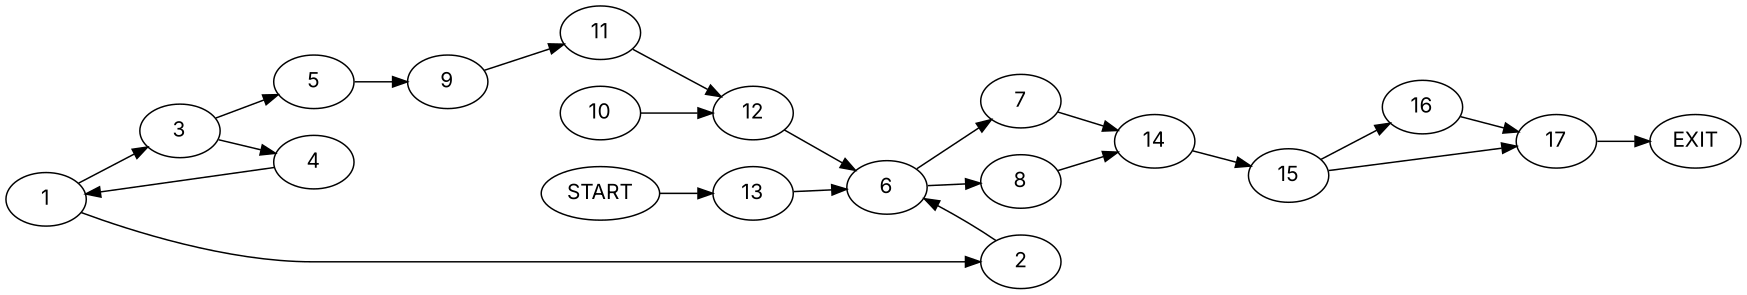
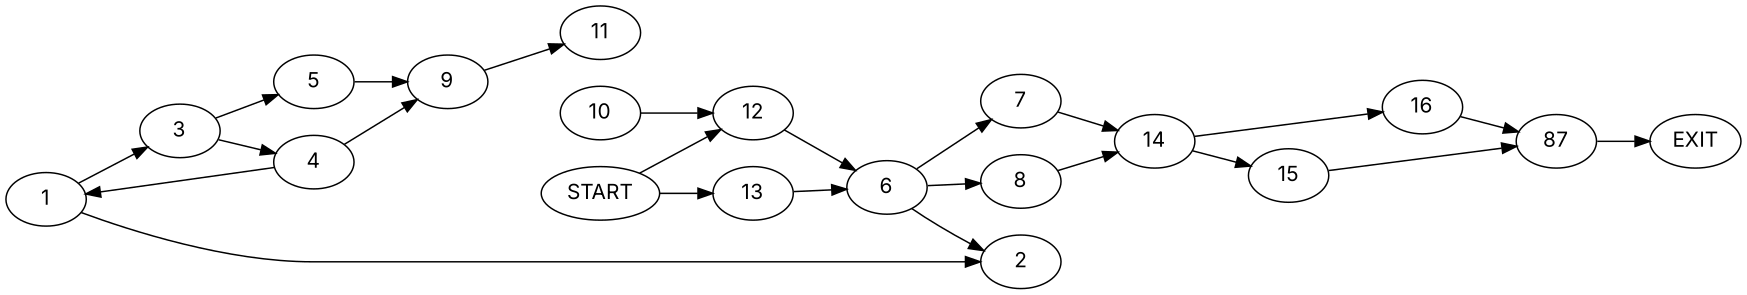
(670, 69) -> (674, 155)
none -> (374, 126)
(1556, 141) -> (1556, 141)
(1349, 145) -> (1281, 125)
(967, 222) -> (941, 227)
